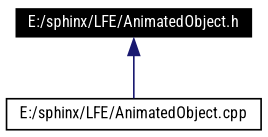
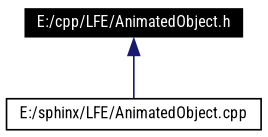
(134, 23) -> (134, 23)
